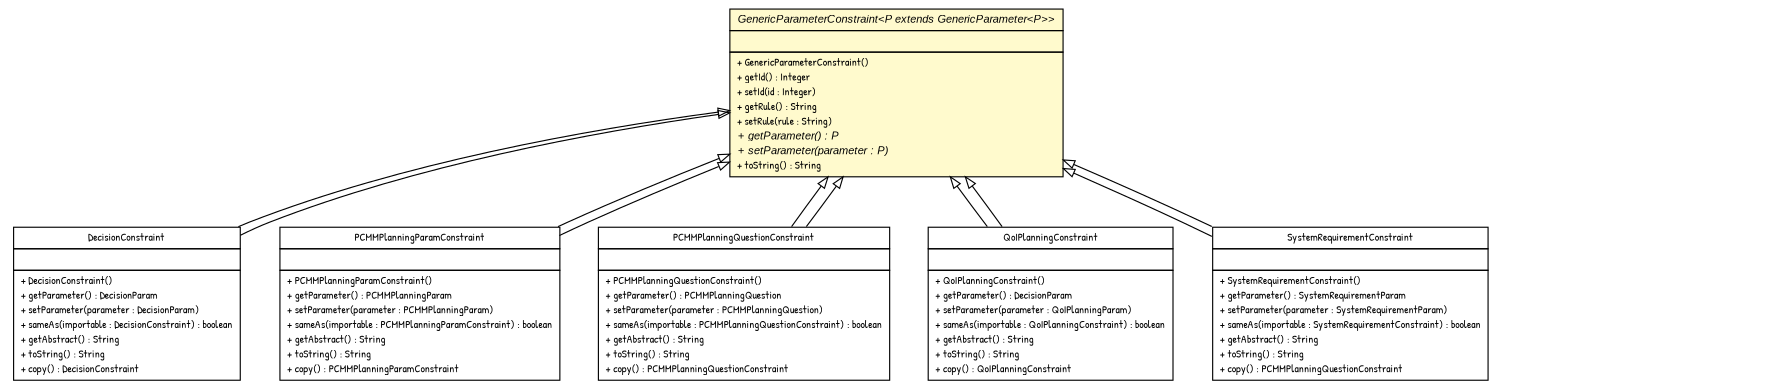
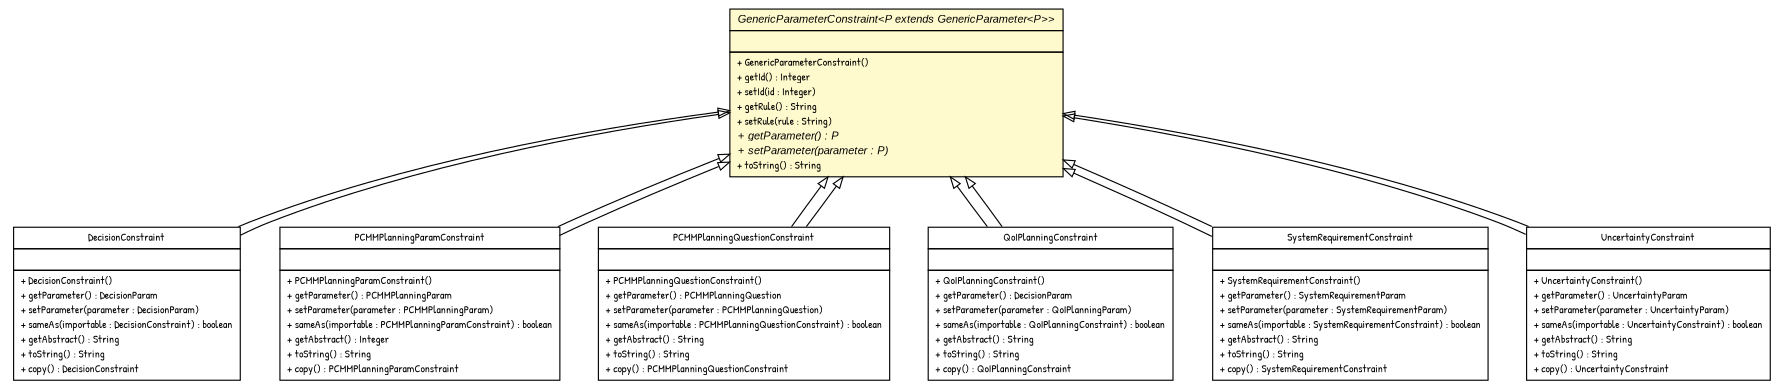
none -> (1648, 303)
(337, 339) -> (338, 339)
(1311, 369) -> (1304, 369)
